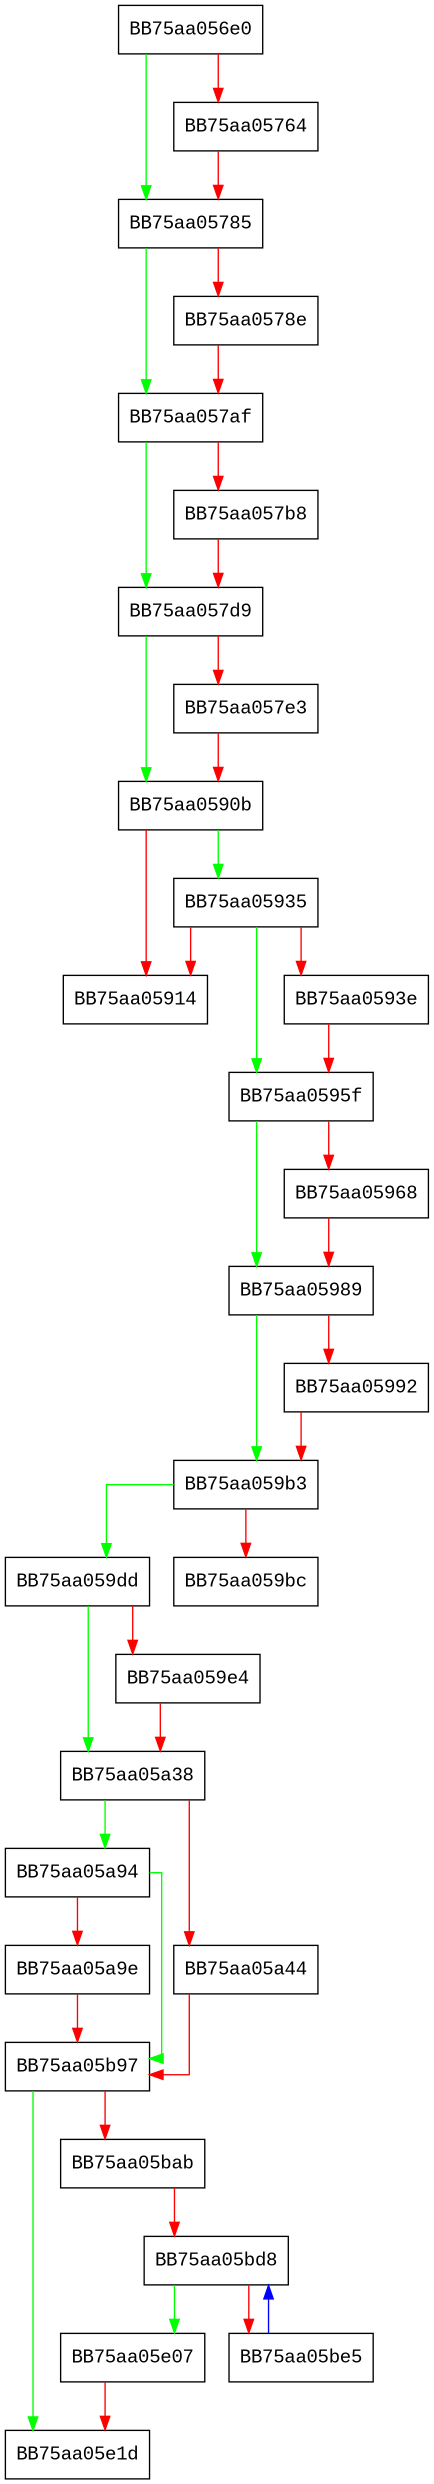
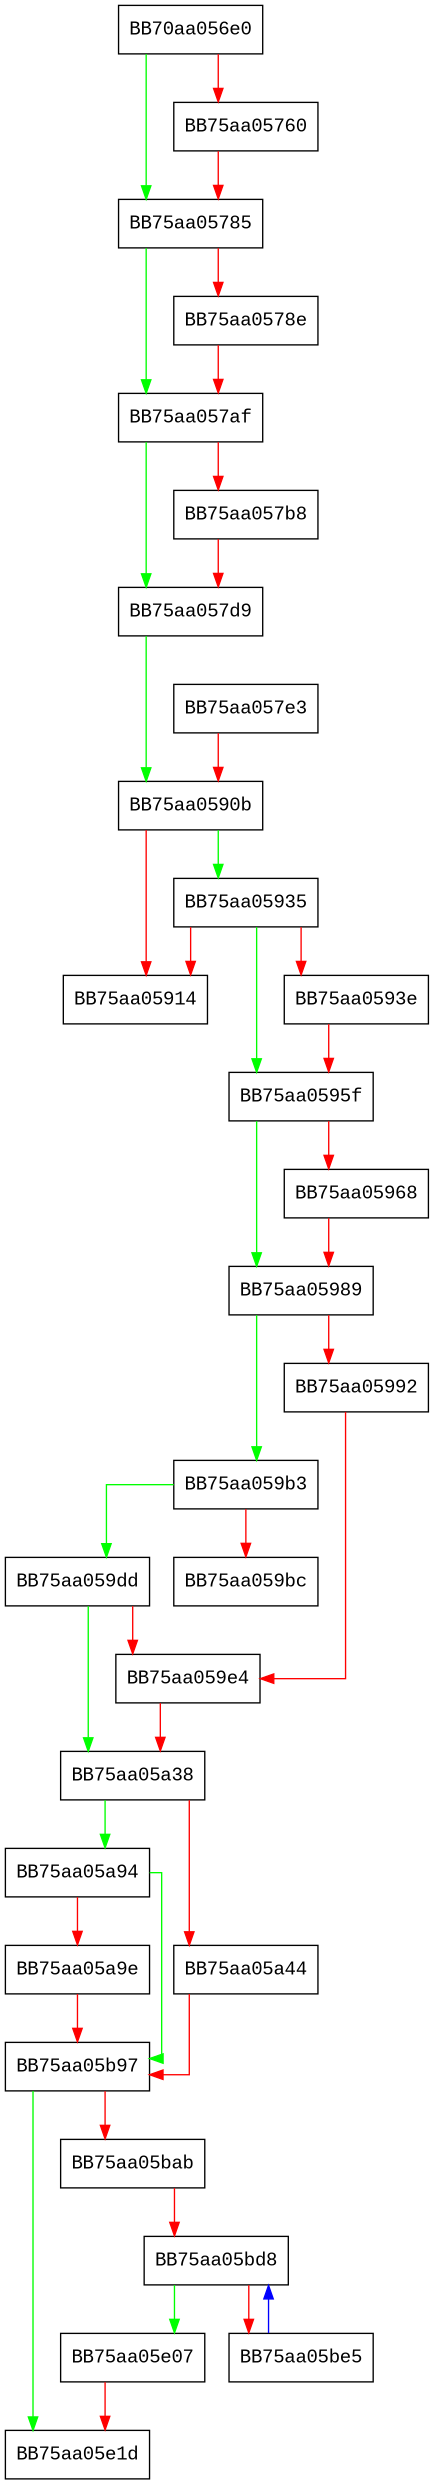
(191, 30) -> (191, 30)
(246, 127) -> (246, 127)
(218, 653) -> none
(301, 1429) -> (346, 1581)
